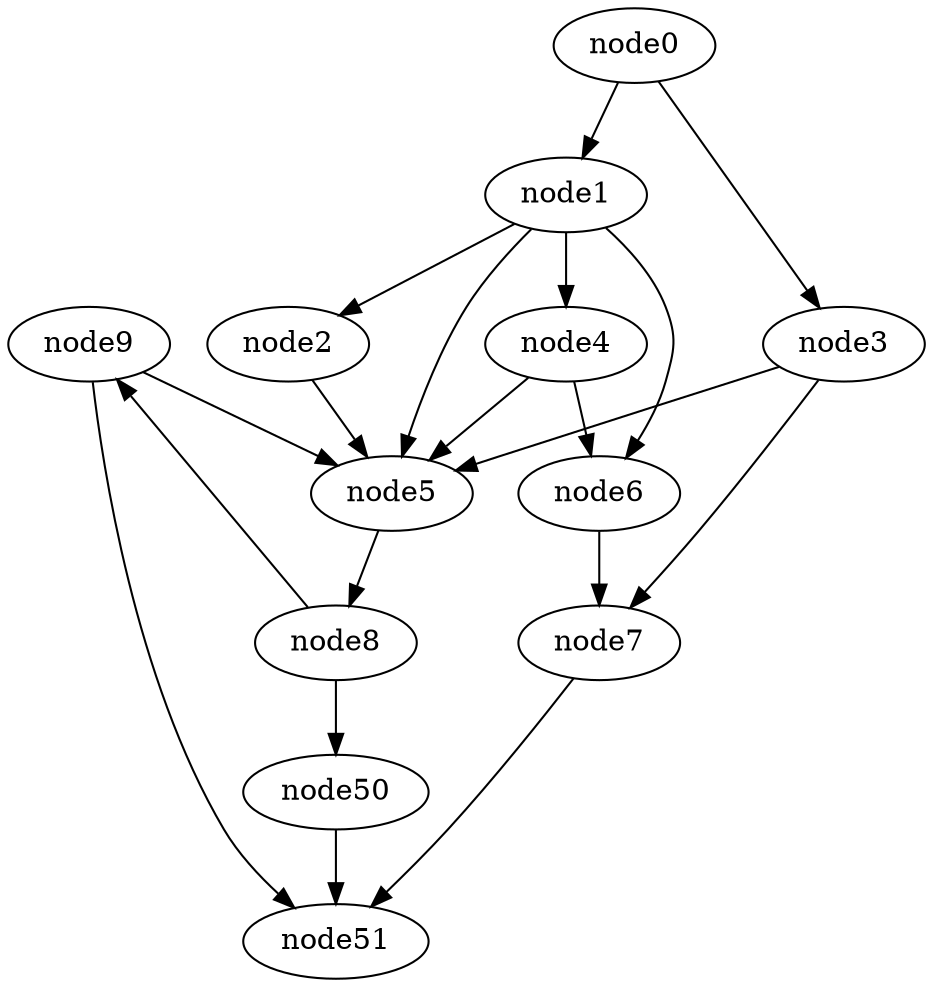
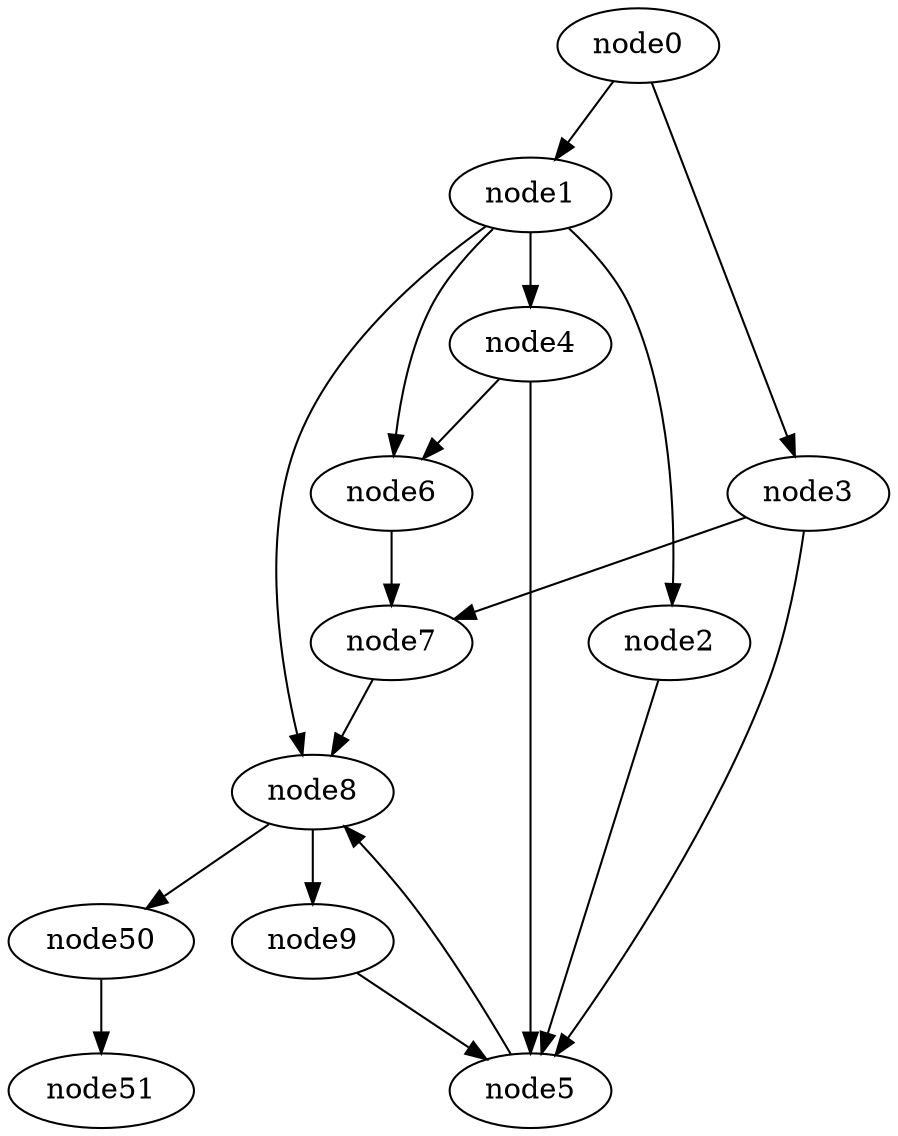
(456, 324) -> (297, 445)
(149, 653) -> none
(484, 789) -> (357, 708)
